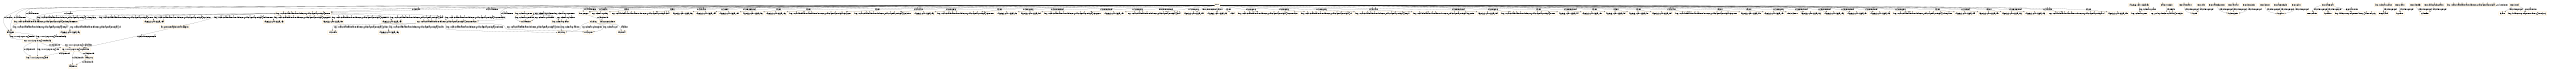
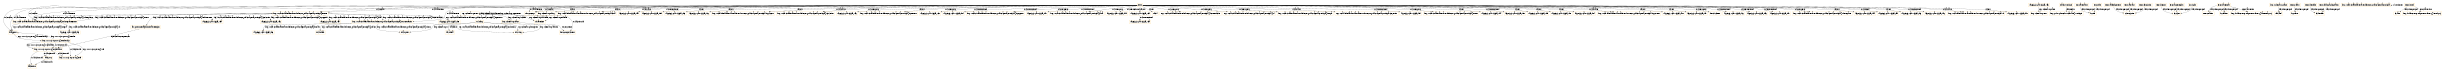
(2296, 5) -> (2193, 5)
(1546, 6) -> (1140, 17)
(1166, 9) -> (1088, 9)
(1210, 9) -> (1133, 9)
(683, 14) -> none
(2384, 14) -> (2279, 14)
none -> (525, 24)
